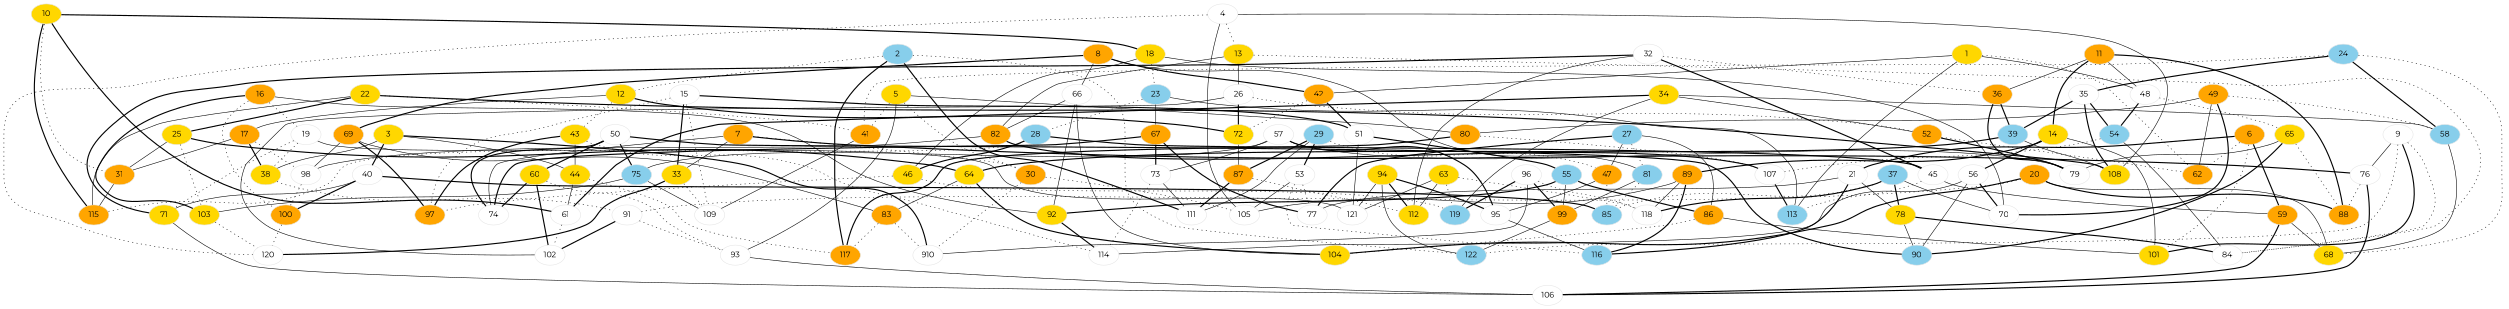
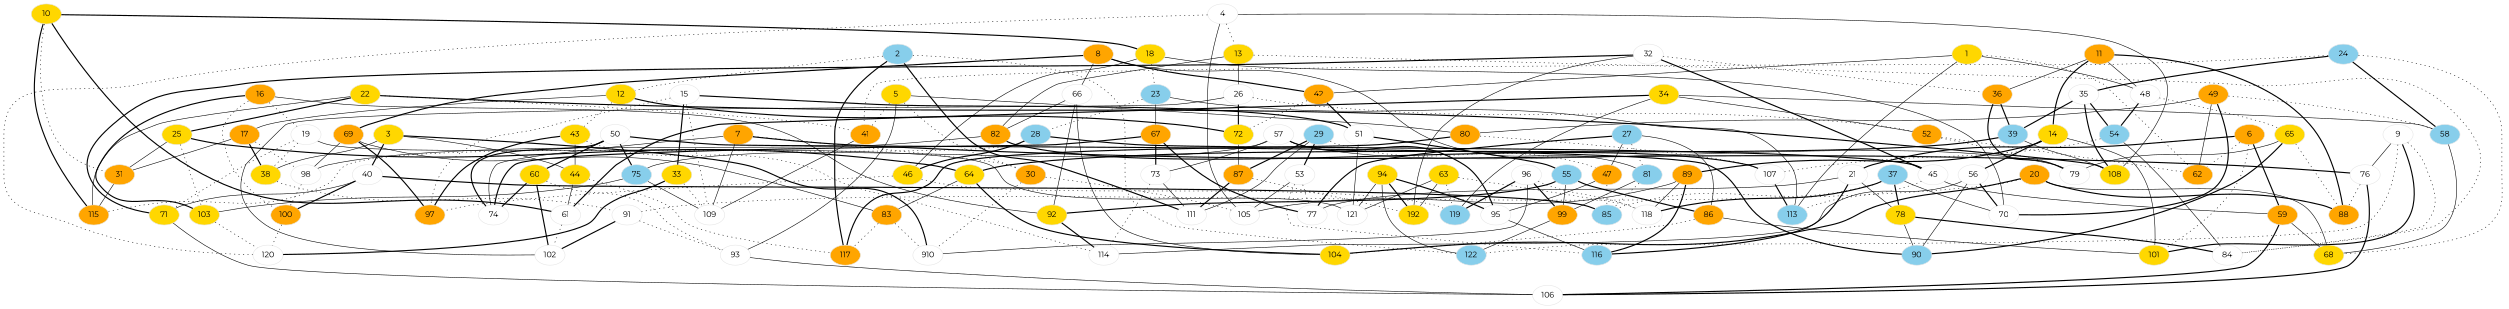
(2003, 151) -> (2003, 151)
(707, 155) -> (724, 175)
(1414, 215) -> (1414, 215)
